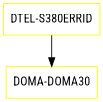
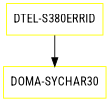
(52, 82) -> (55, 82)
